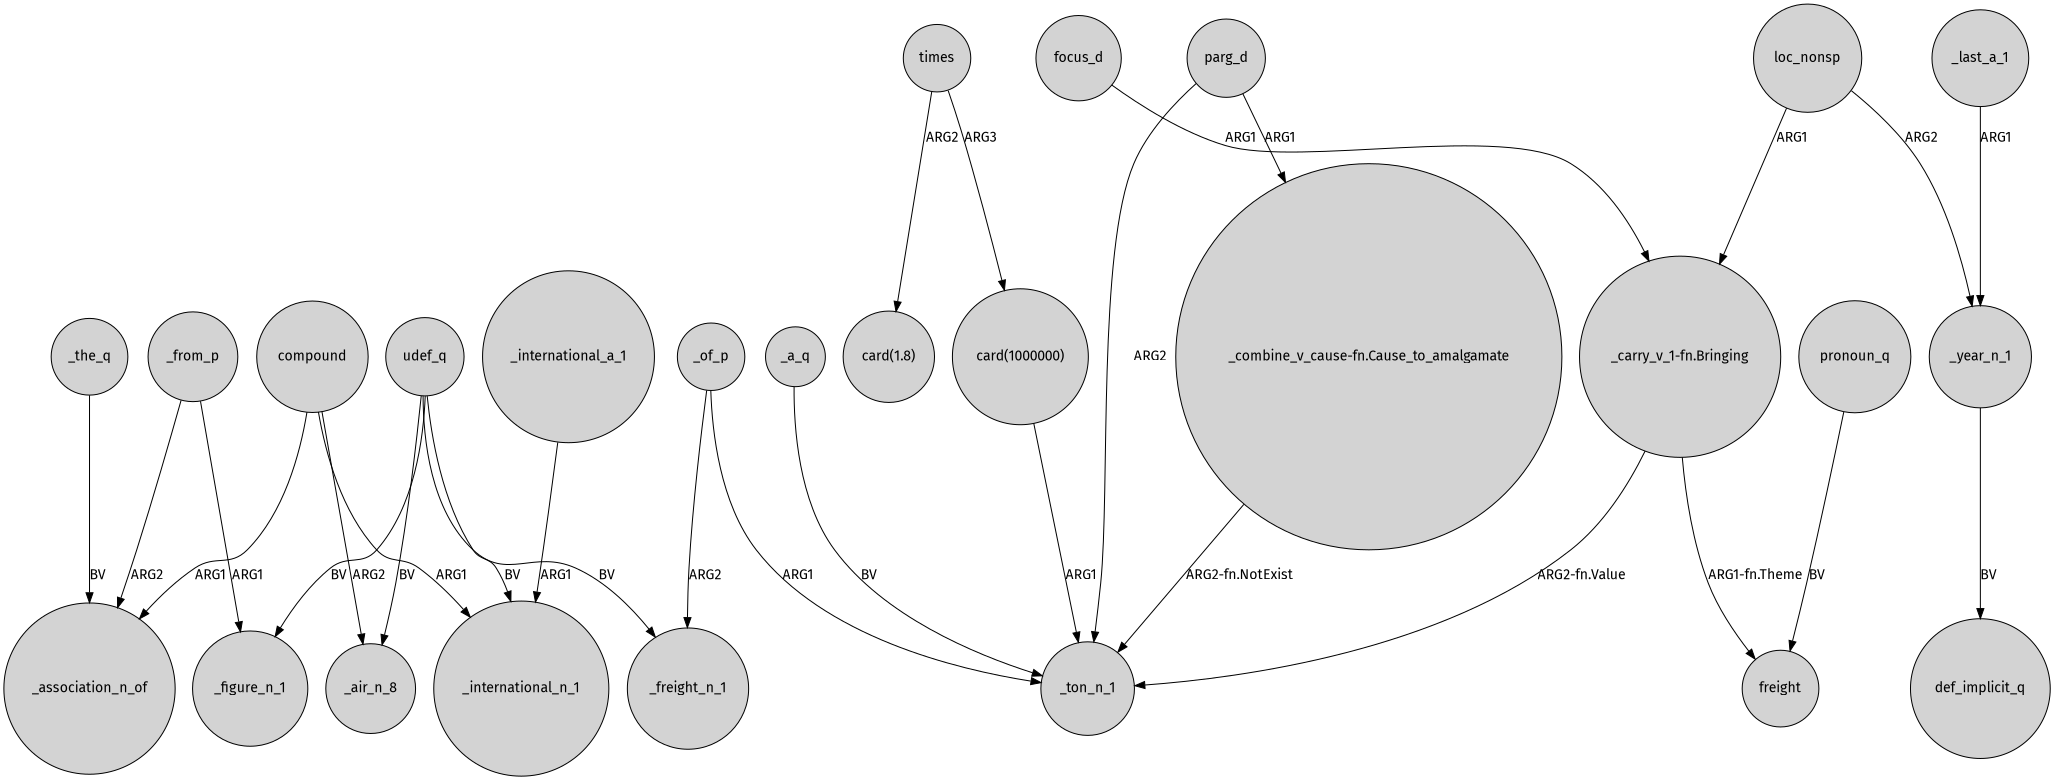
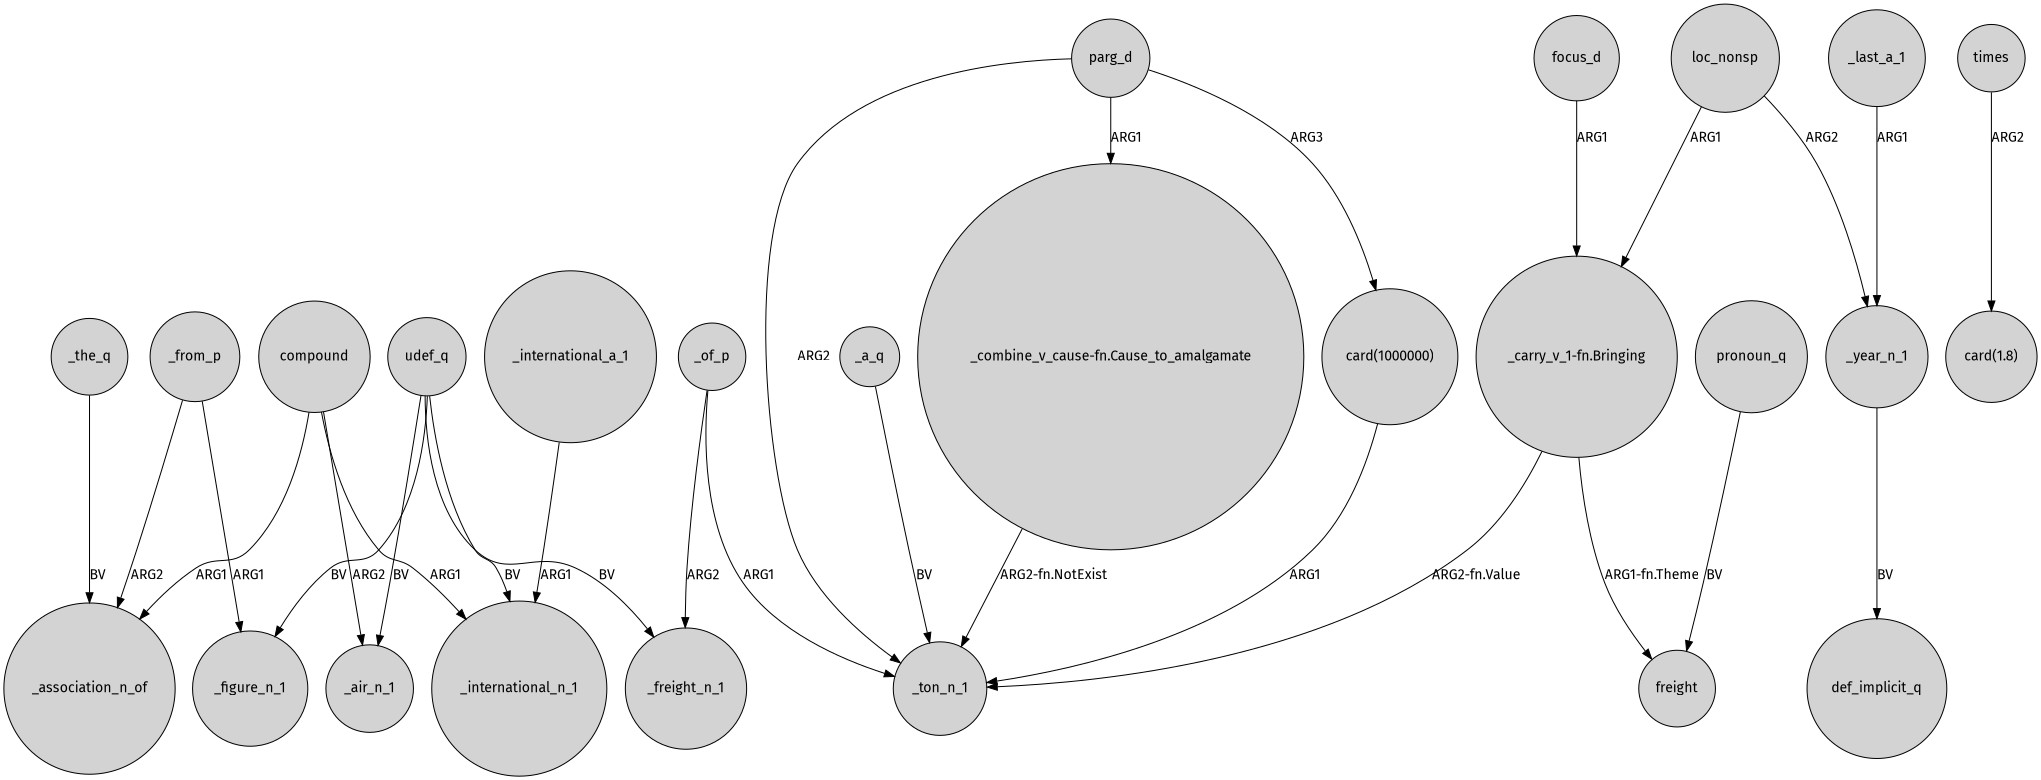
(977, 185) -> (1291, 144)
(371, 689) -> (370, 689)
